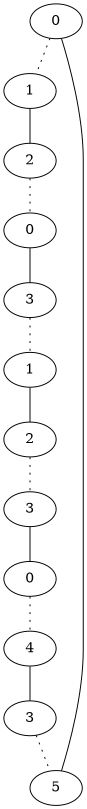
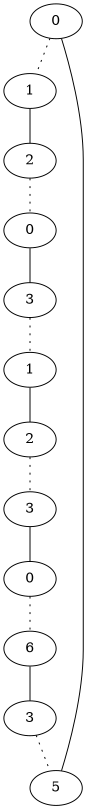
(30, 649) -> (30, 649)
